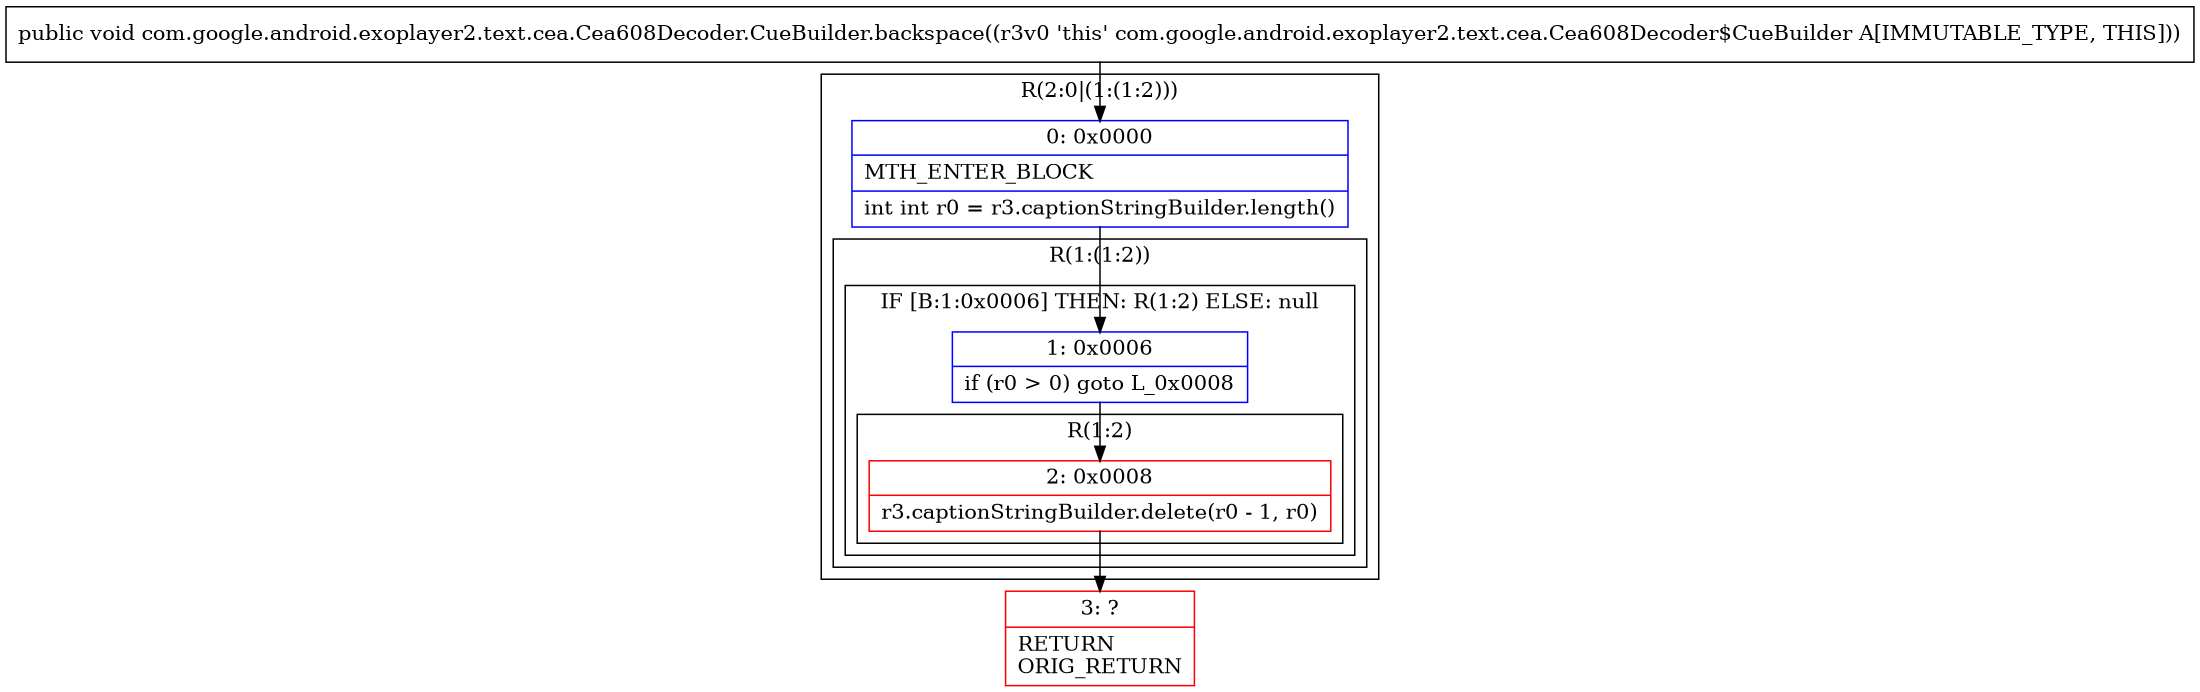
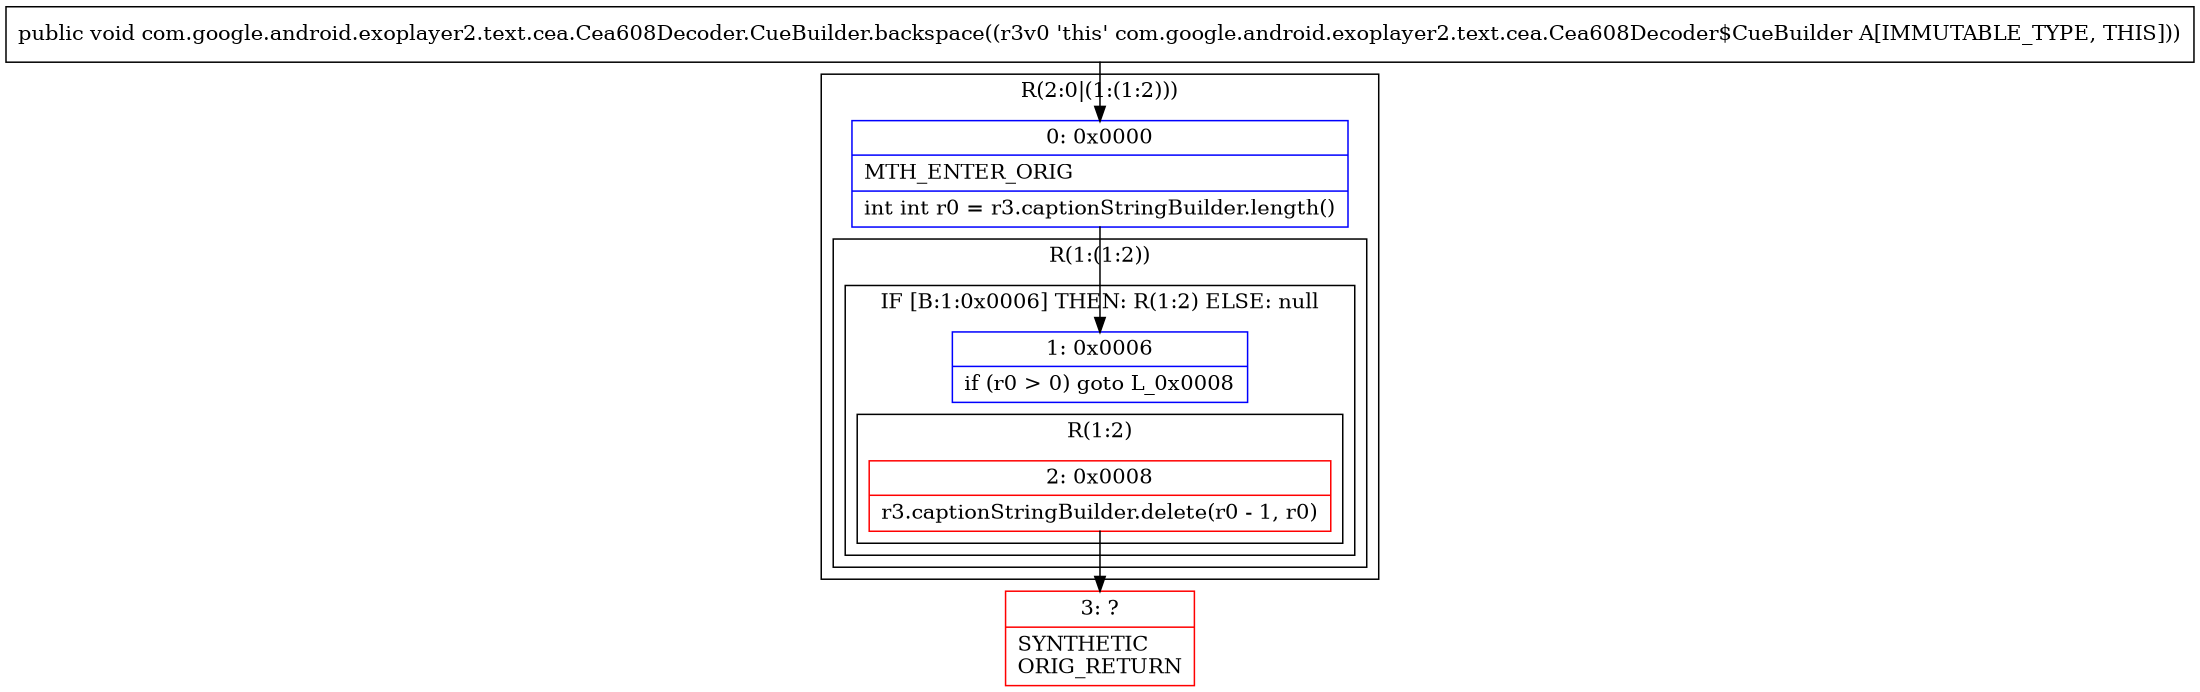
(979, 172) -> (969, 172)
(1100, 424) -> none
(1066, 644) -> (1083, 644)
